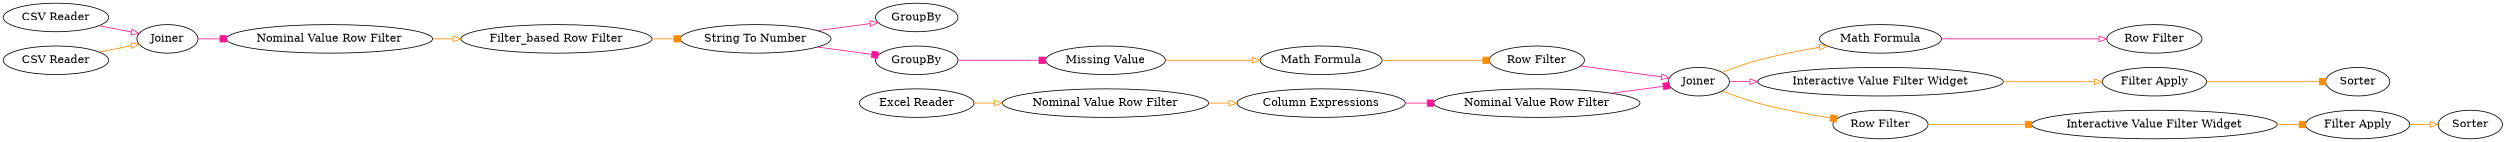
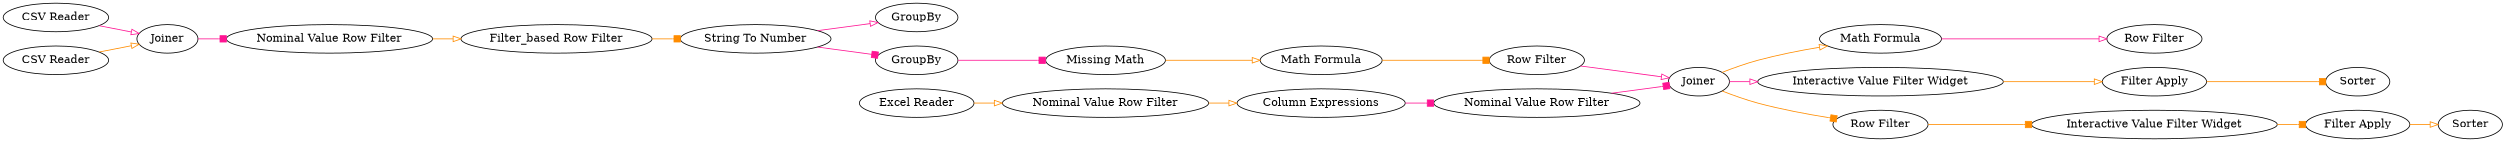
(1106, 60) -> (1106, 60)
